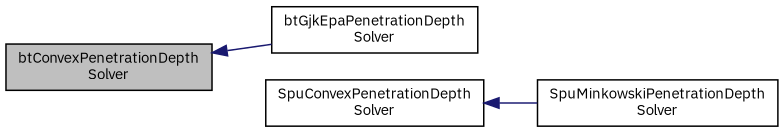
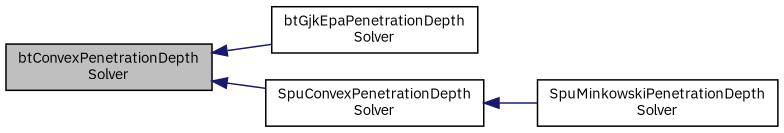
none -> (246, 86)
